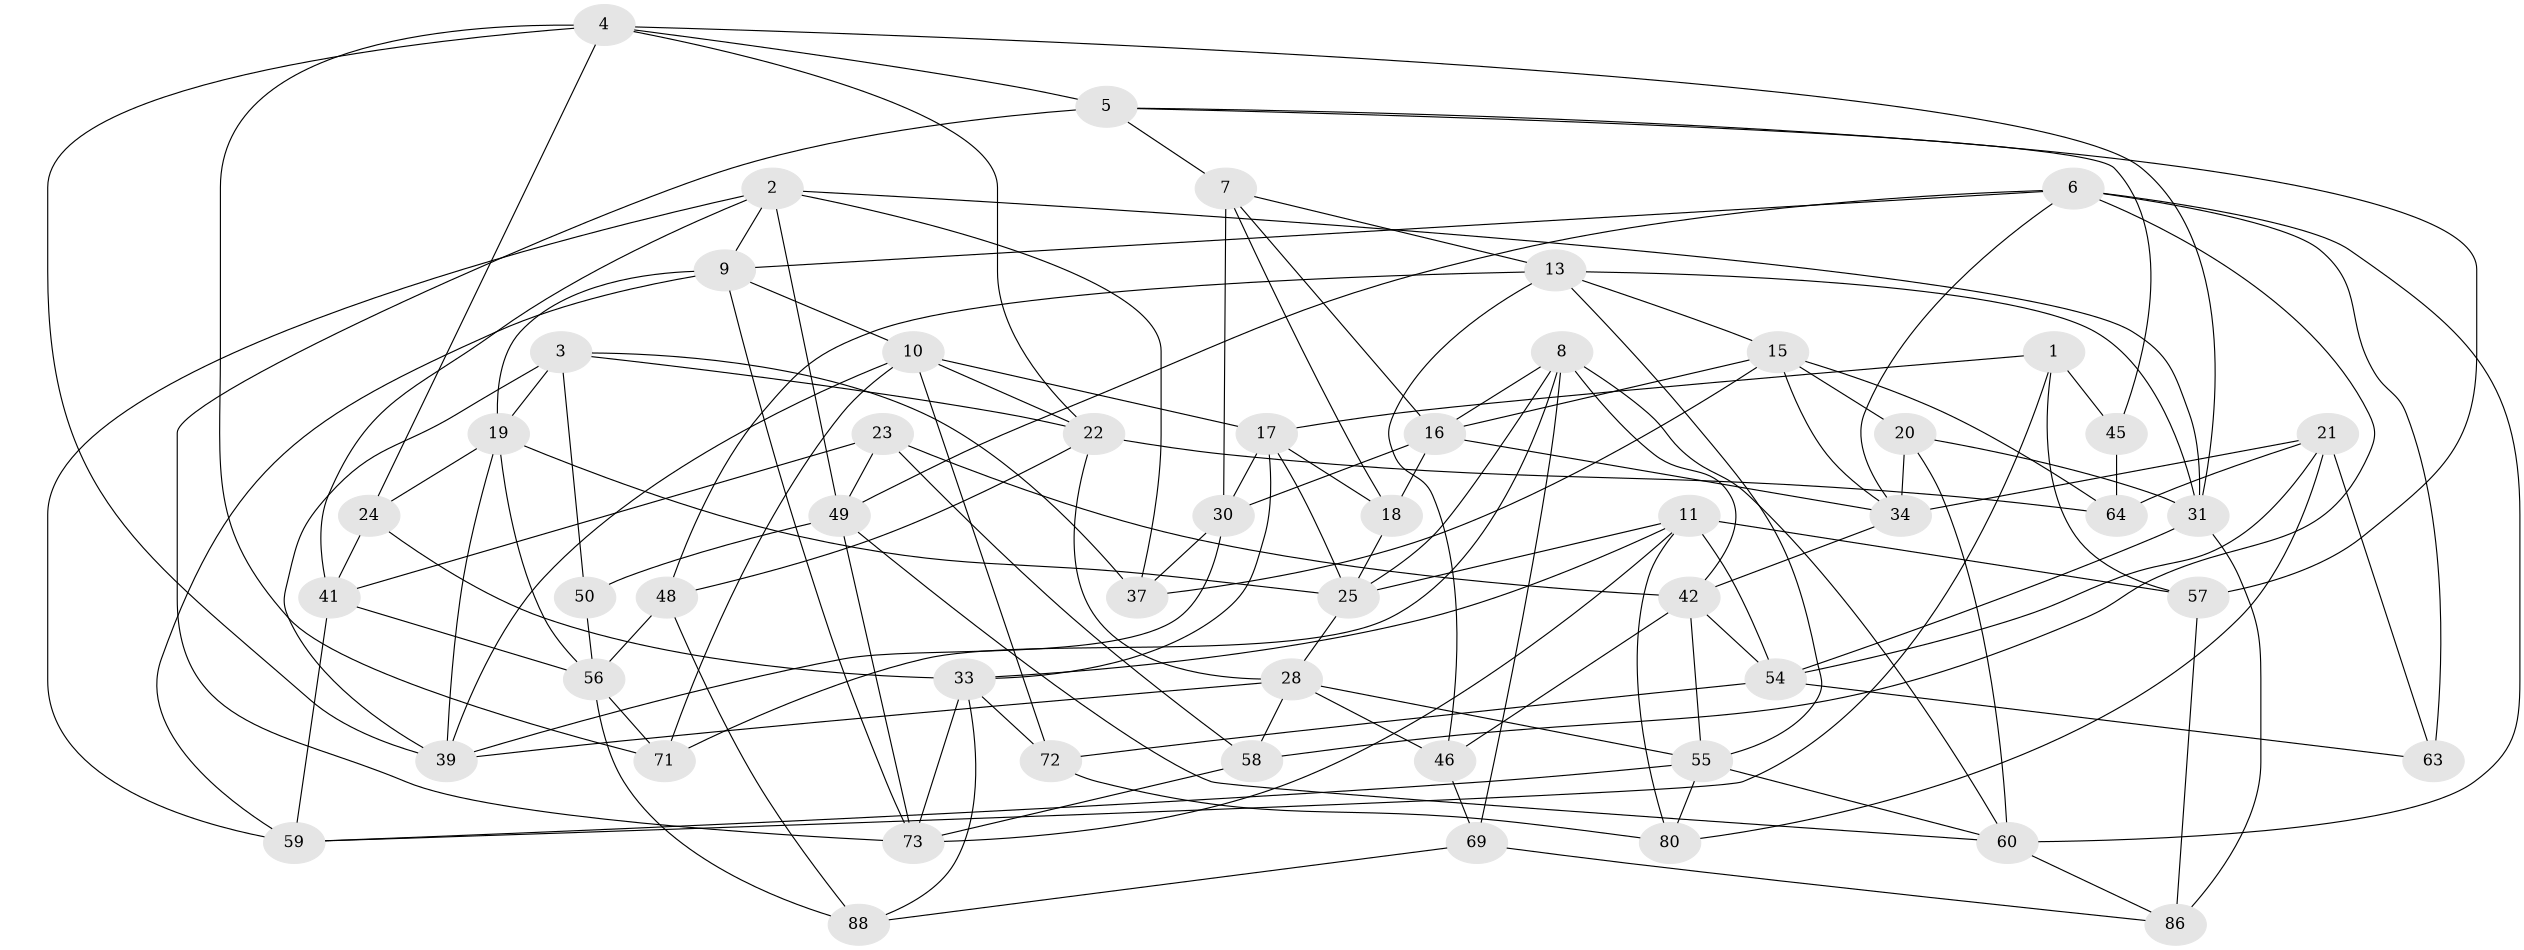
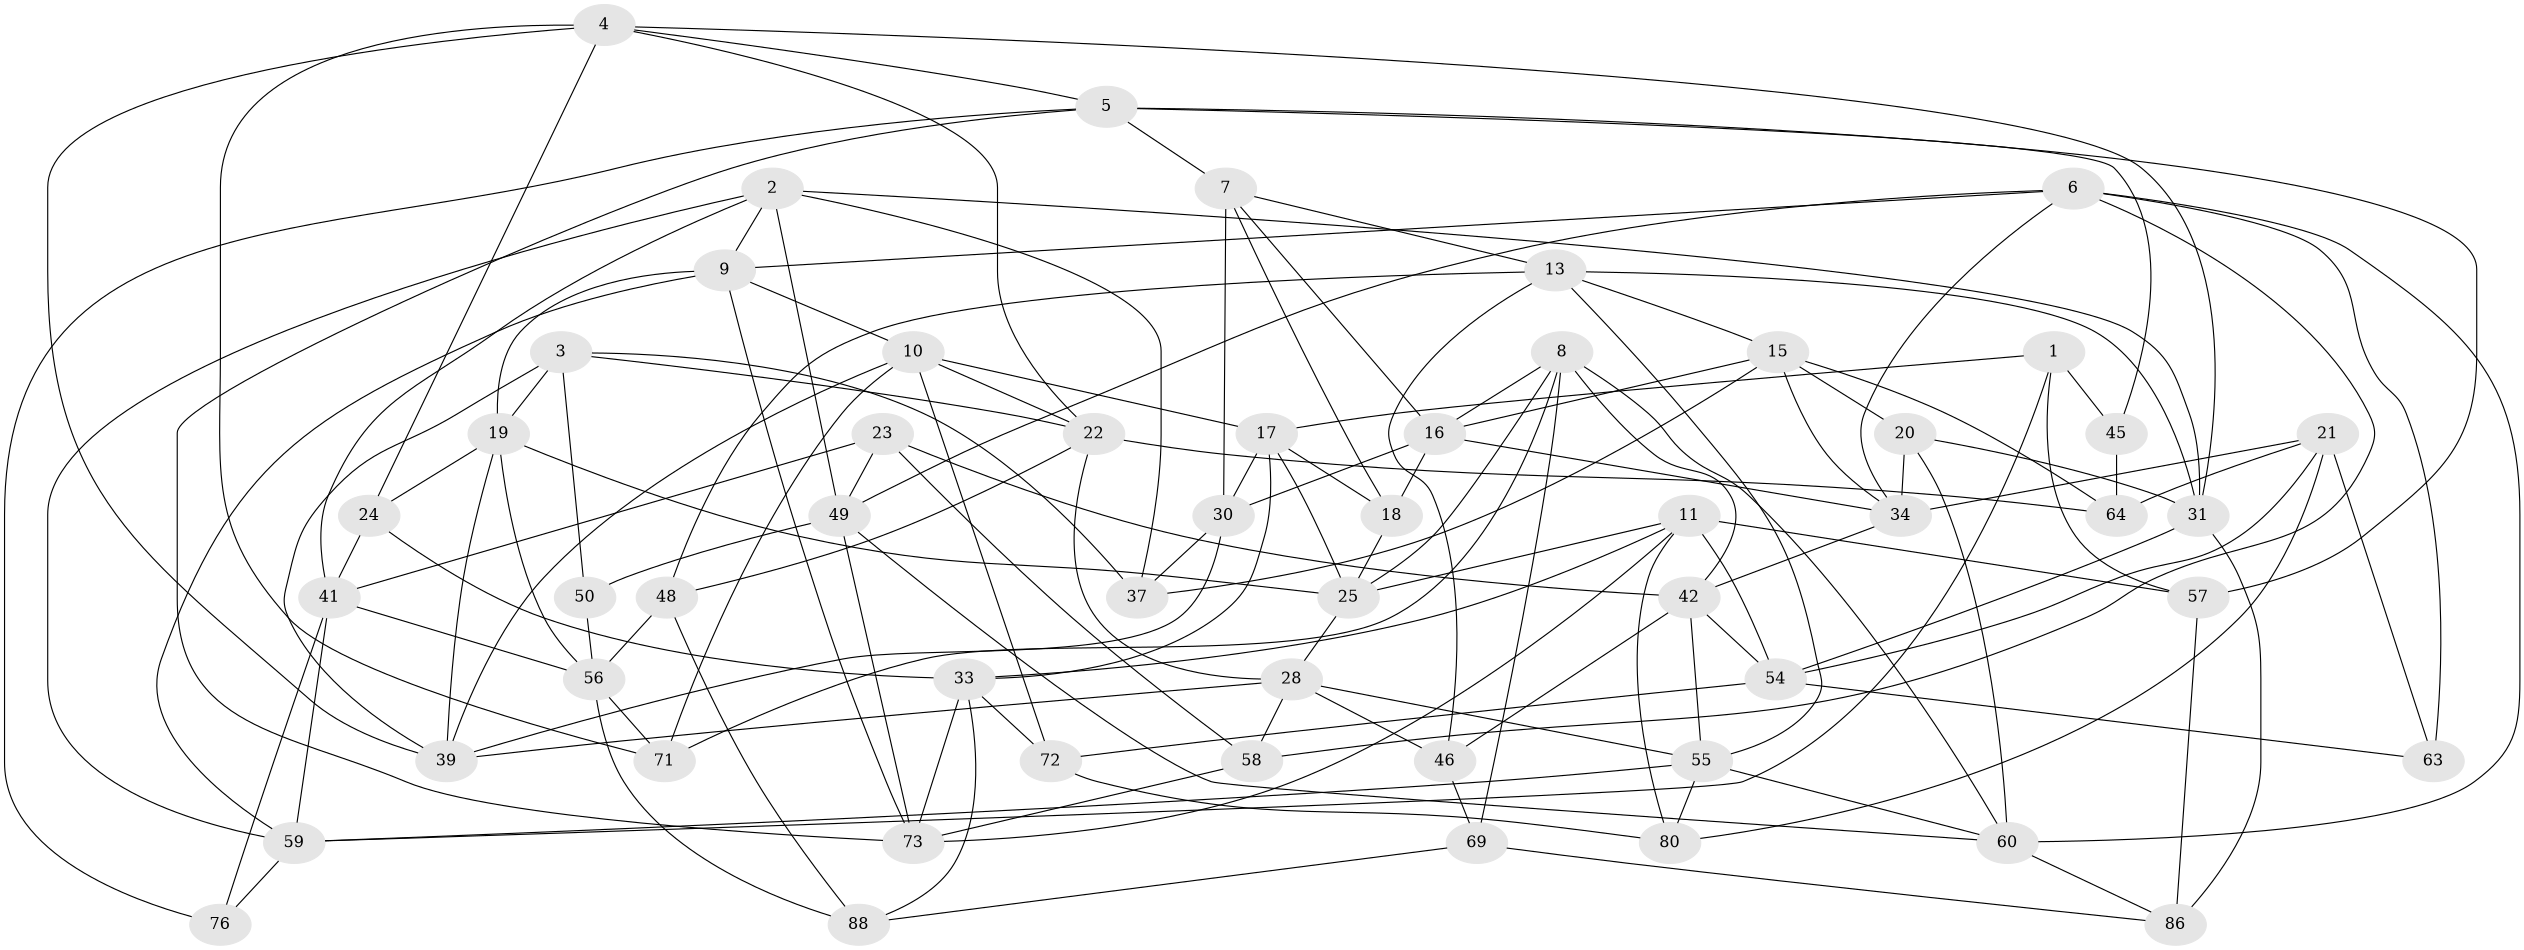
none -> (220, 925)
